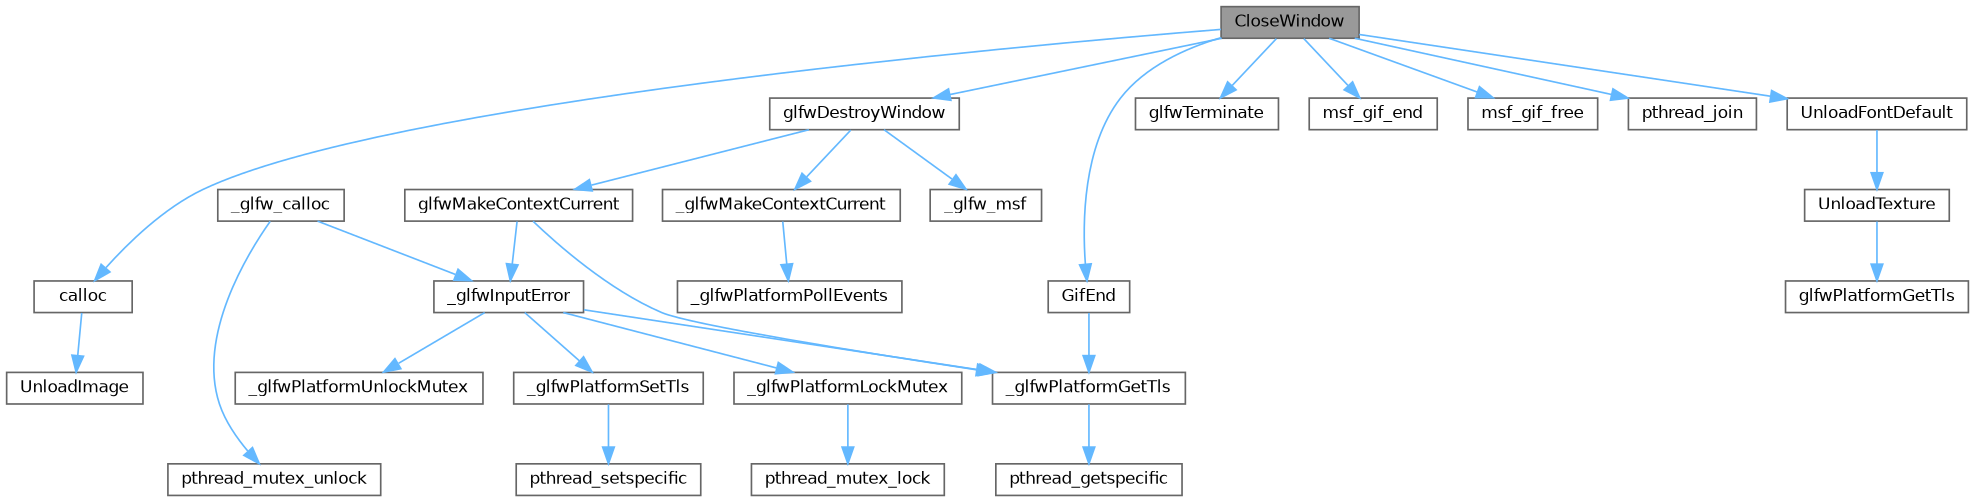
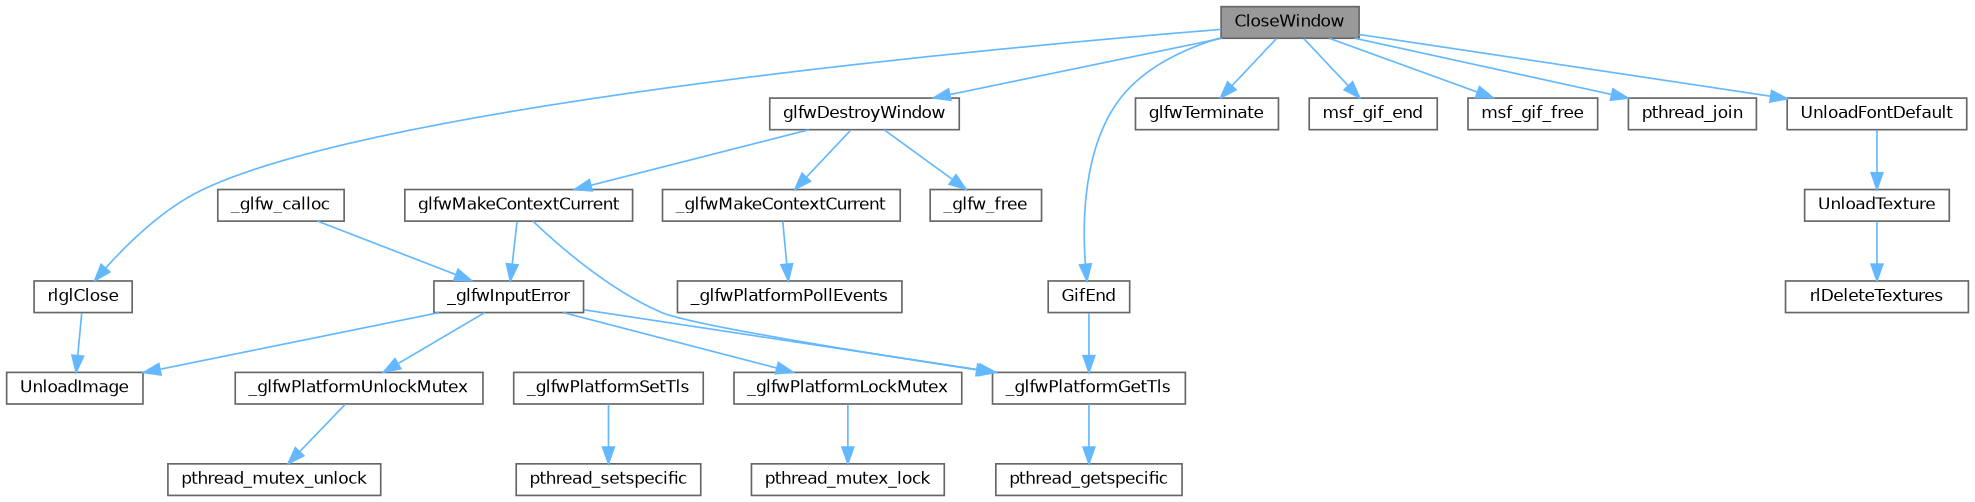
(986, 205) -> (986, 205)
(83, 297) -> (83, 297)
(1877, 297) -> (1877, 297)
(218, 335) -> (323, 428)
(552, 337) -> (300, 341)
